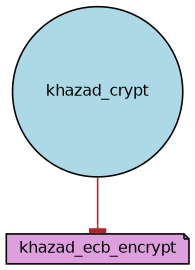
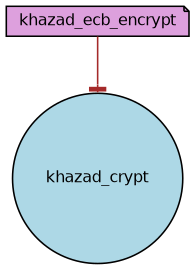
(98, 202) -> (98, 60)
